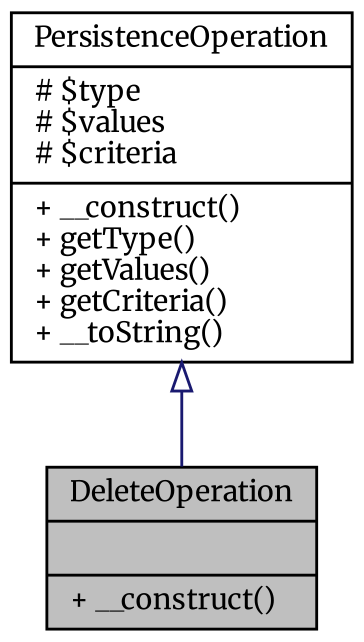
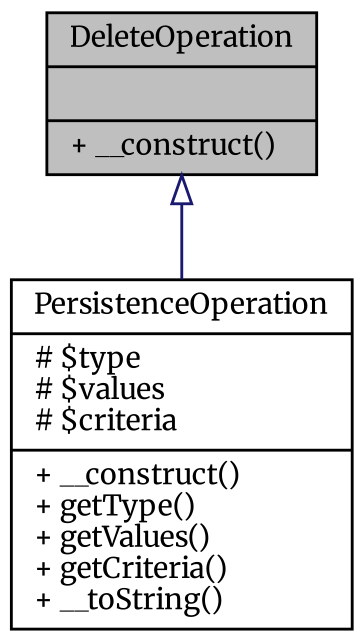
(182, 429) -> (182, 242)
